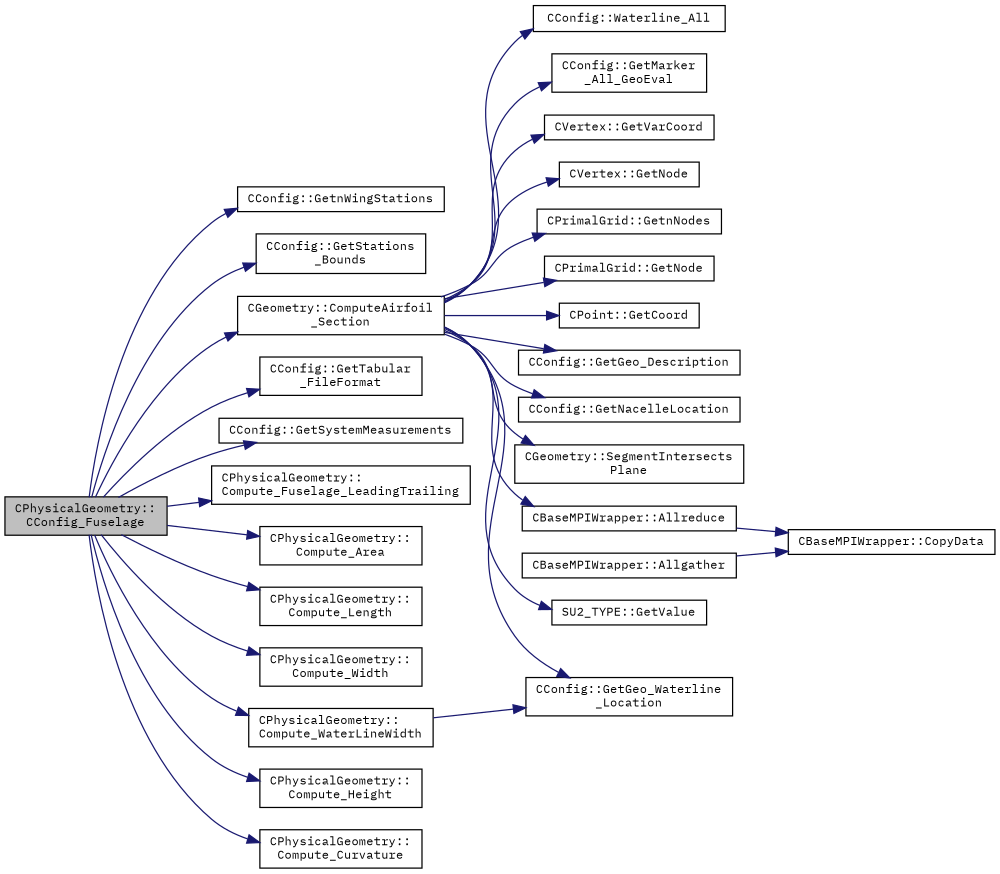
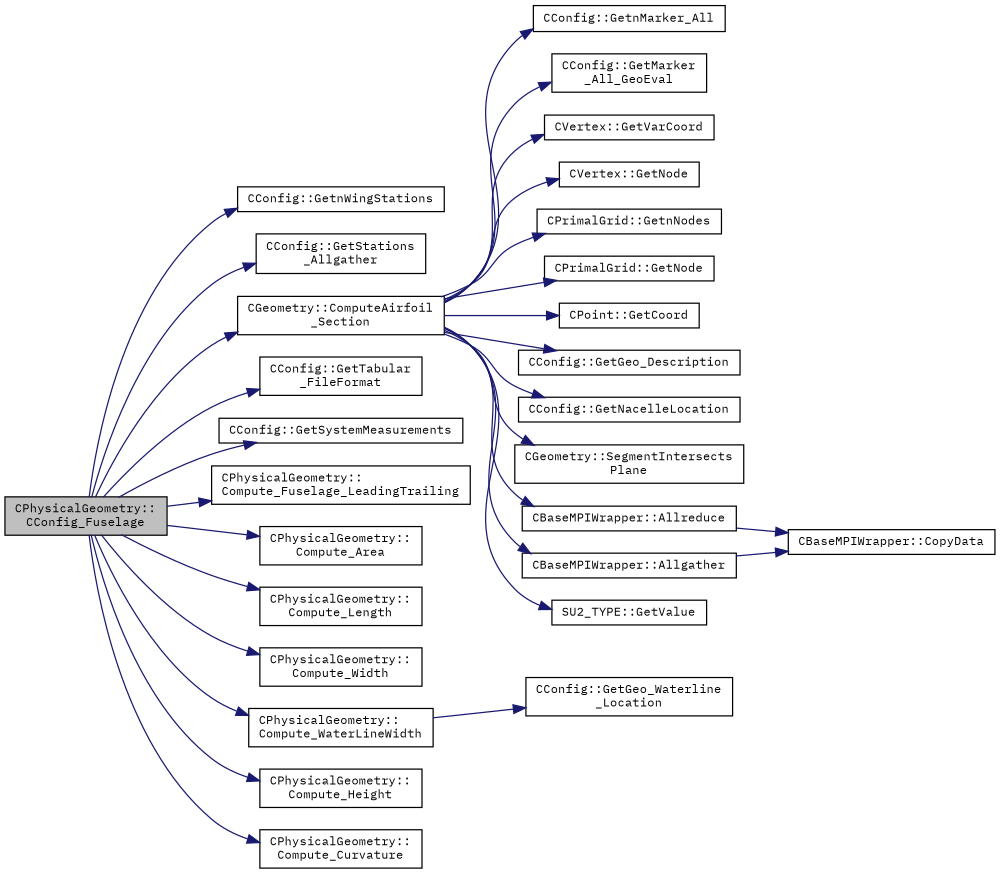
(629, 19) -> (629, 19)
(341, 254) -> (341, 254)
(495, 501) -> (494, 432)
